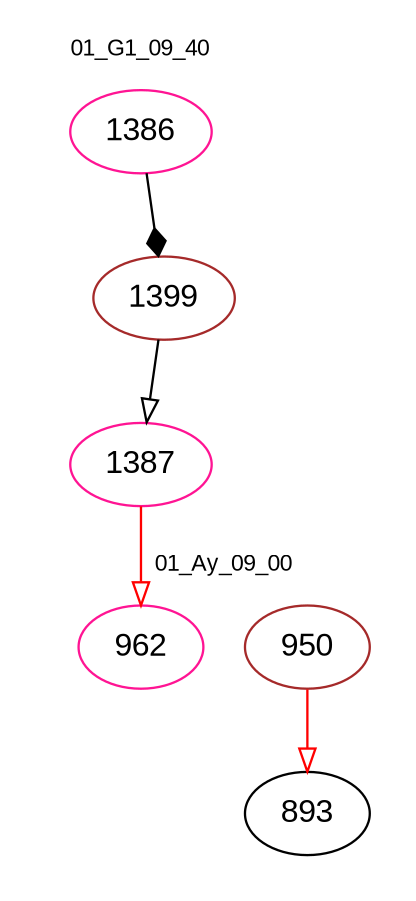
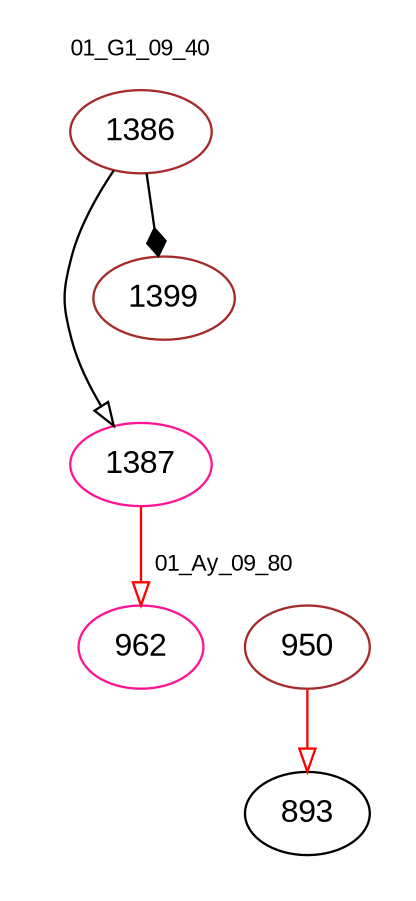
(141, 132) -> (141, 132)
(154, 369) -> (65, 287)
(224, 565) -> (224, 565)
